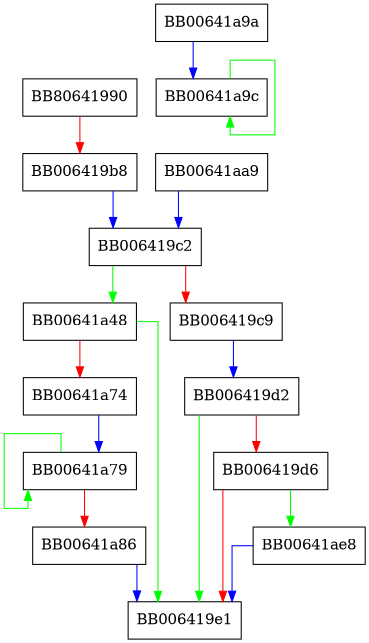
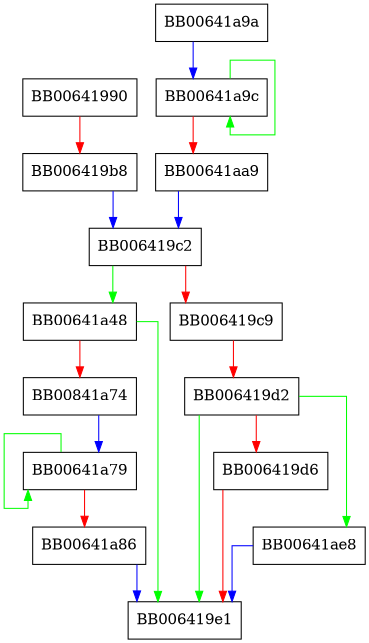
(80, 98) -> (80, 98)
none -> (193, 130)
(233, 354) -> (233, 354)
(80, 396) -> (80, 396)
(290, 503) -> (347, 433)
